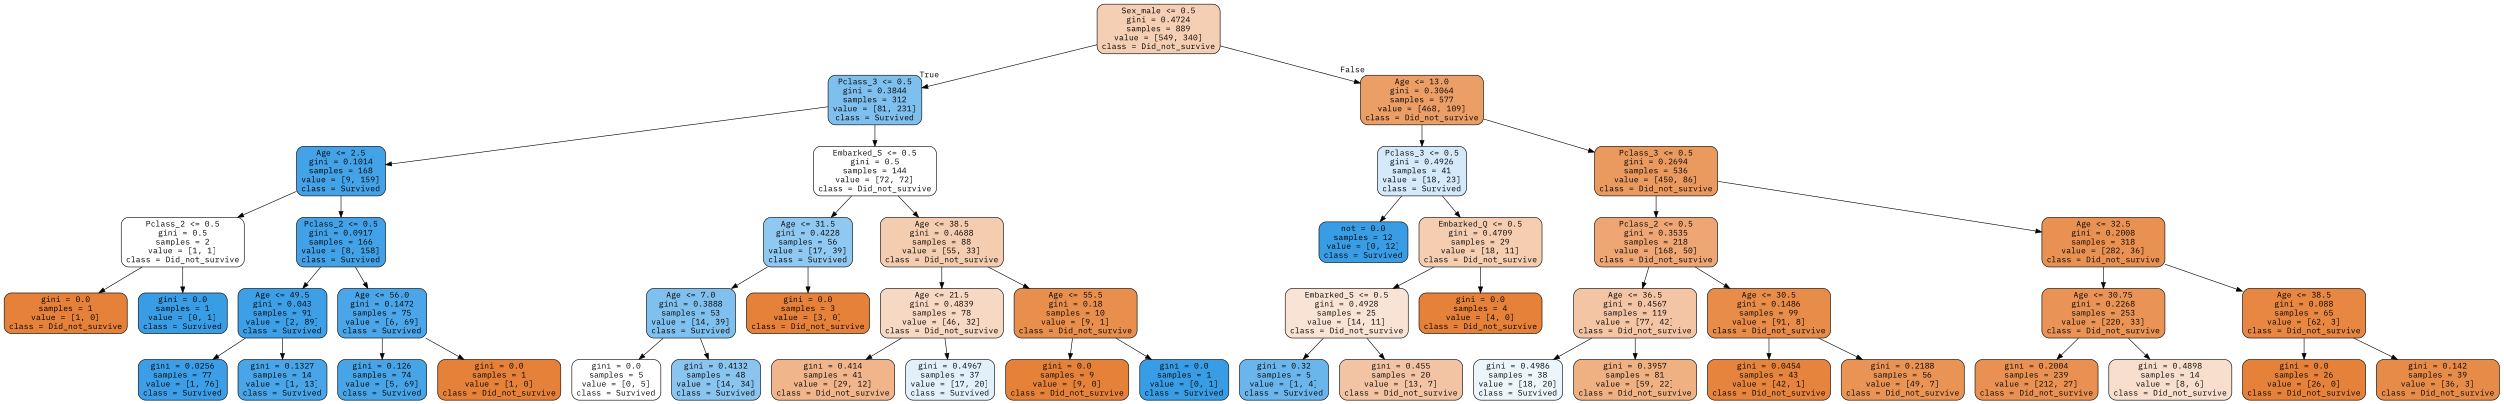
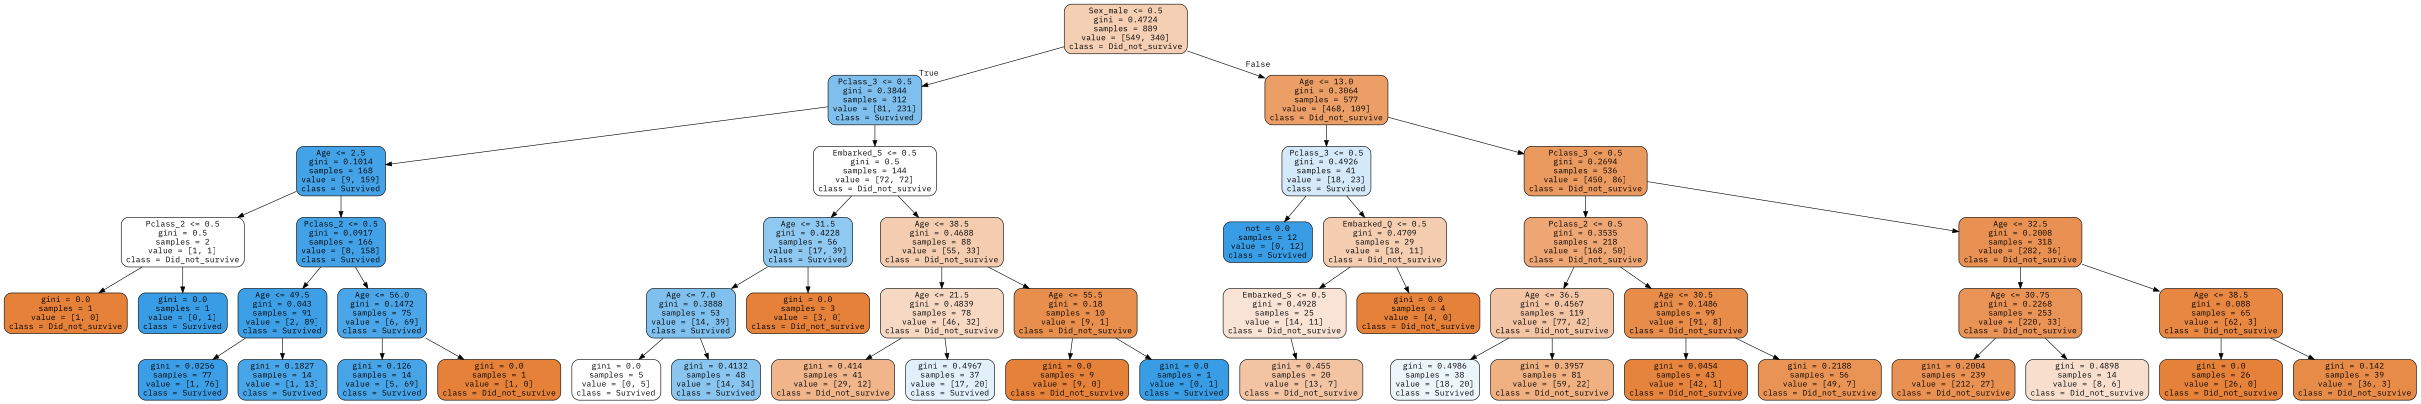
(282, 380) -> (282, 380)
(382, 380) -> (382, 380)
(1284, 380) -> none
